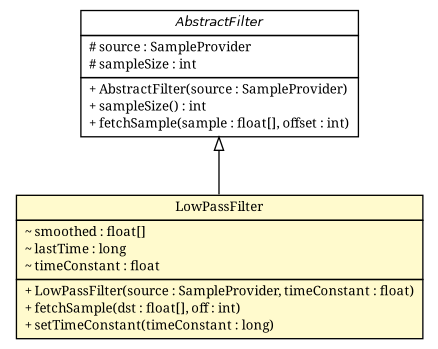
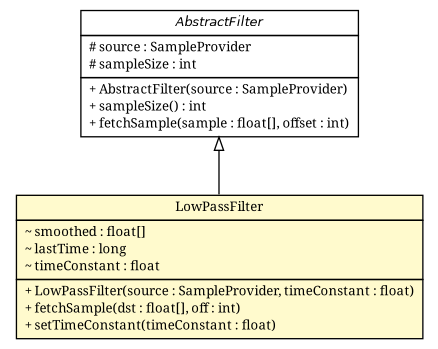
(150, 326) -> (151, 326)
